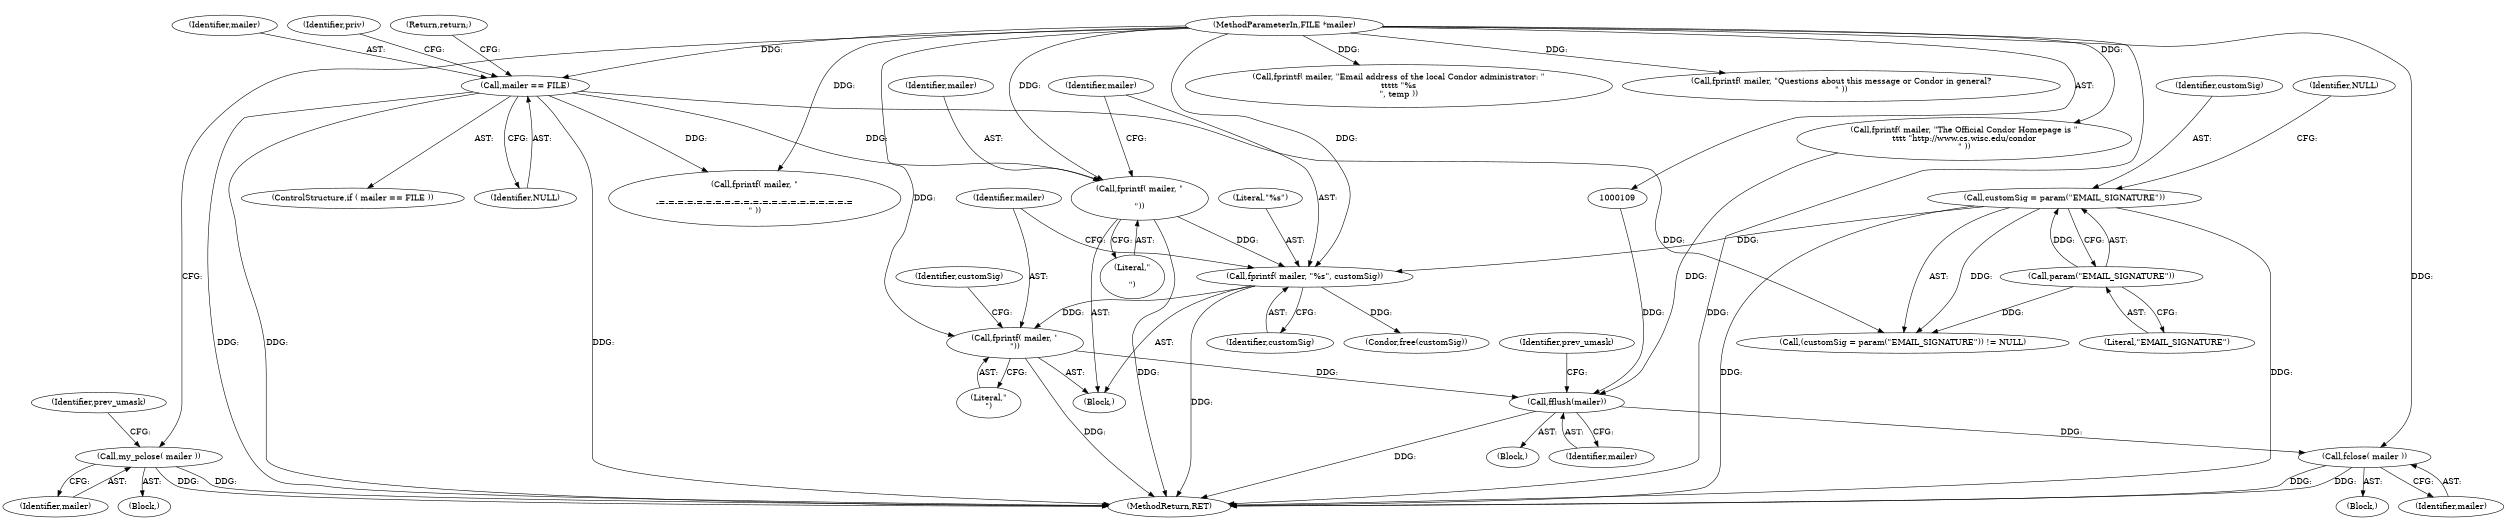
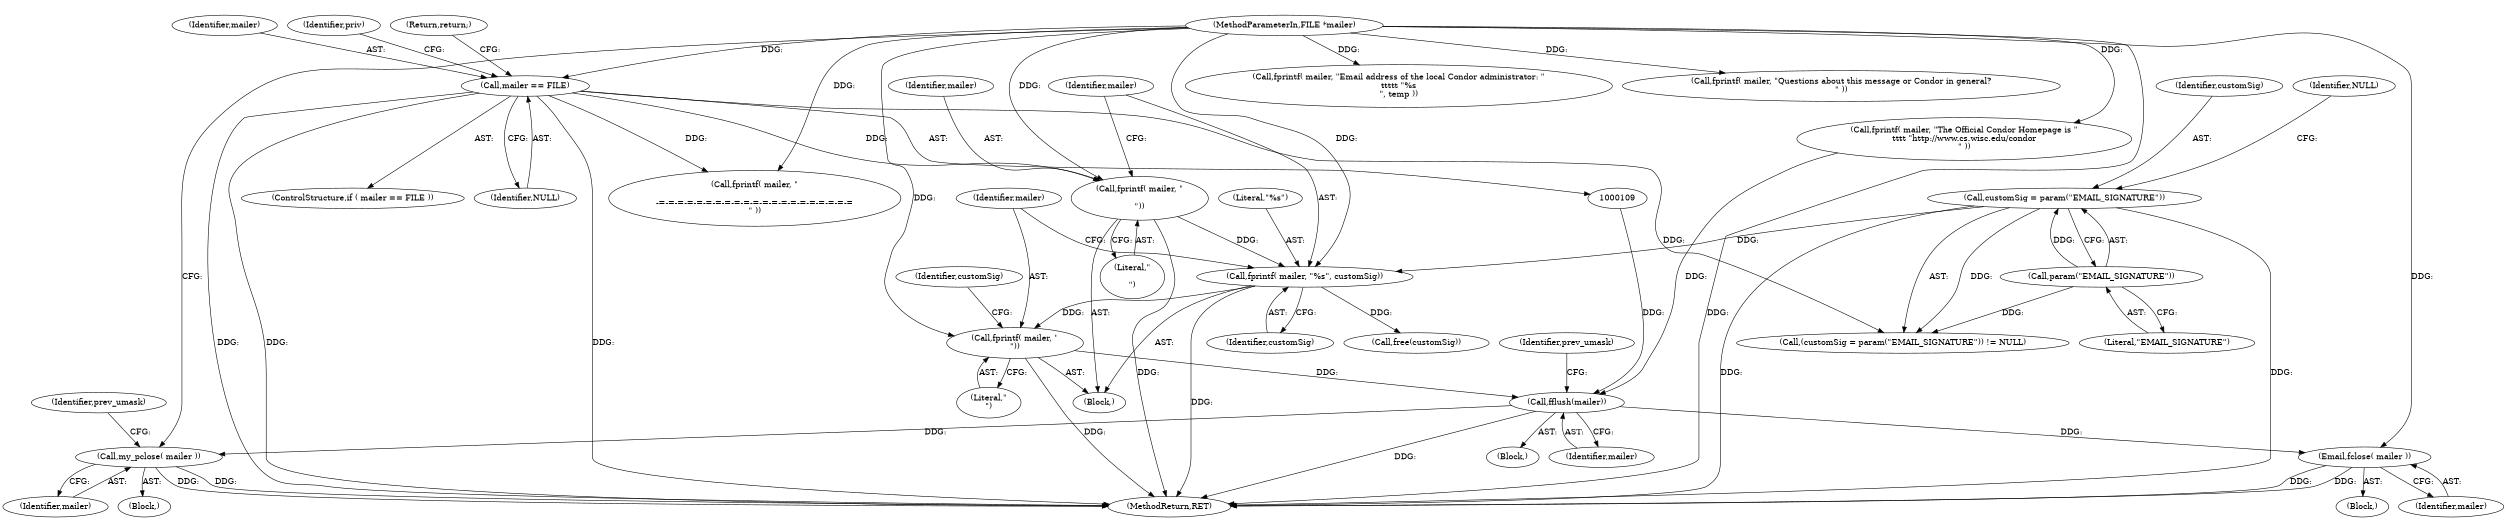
(1971, 48) -> (1073, 168)
(1416, 343) -> (1416, 343)
none -> (868, 431)
(2365, 457) -> (2365, 457)
